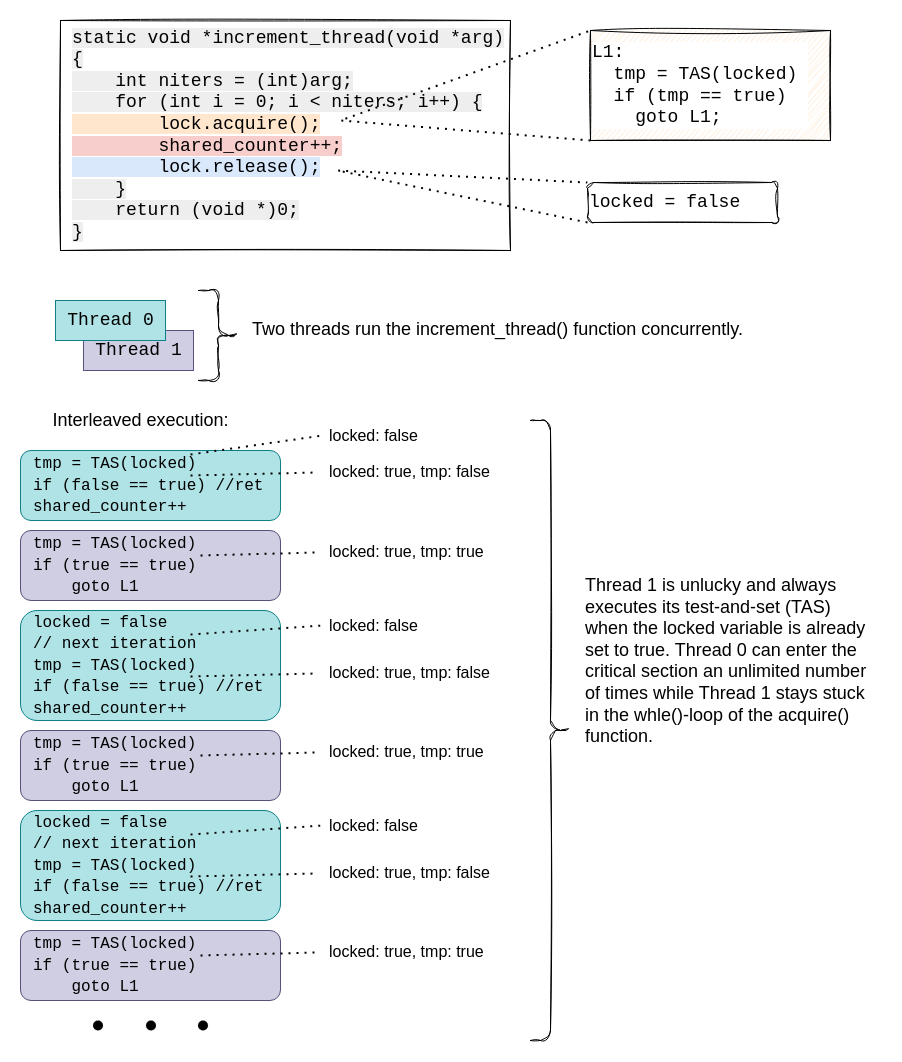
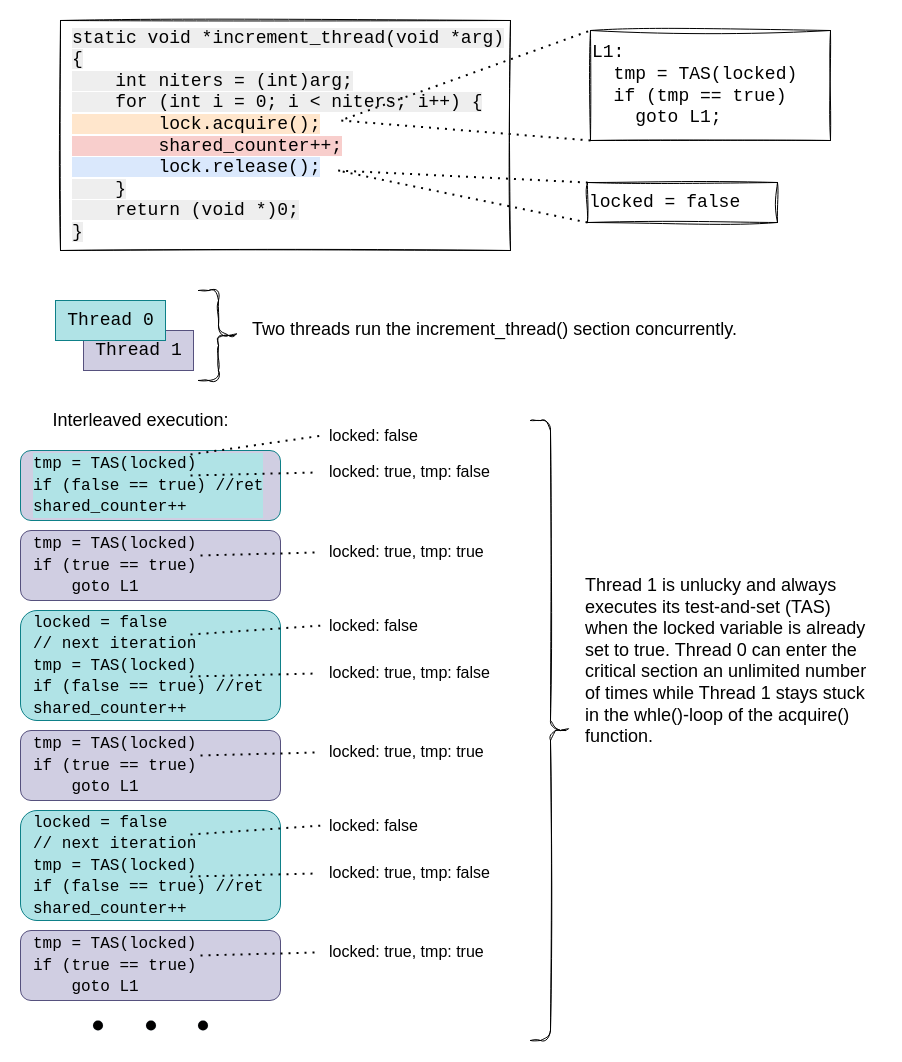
(711, 86) -> (711, 86)
(683, 203) -> (683, 203)
(537, 331) -> (531, 331)
(151, 486) -> (151, 486)
